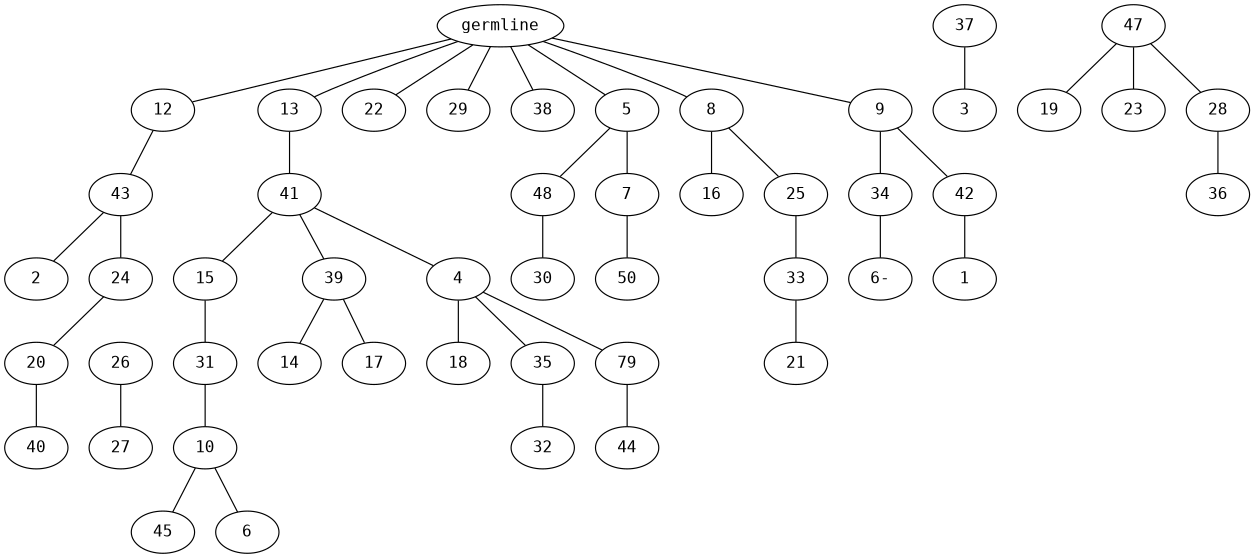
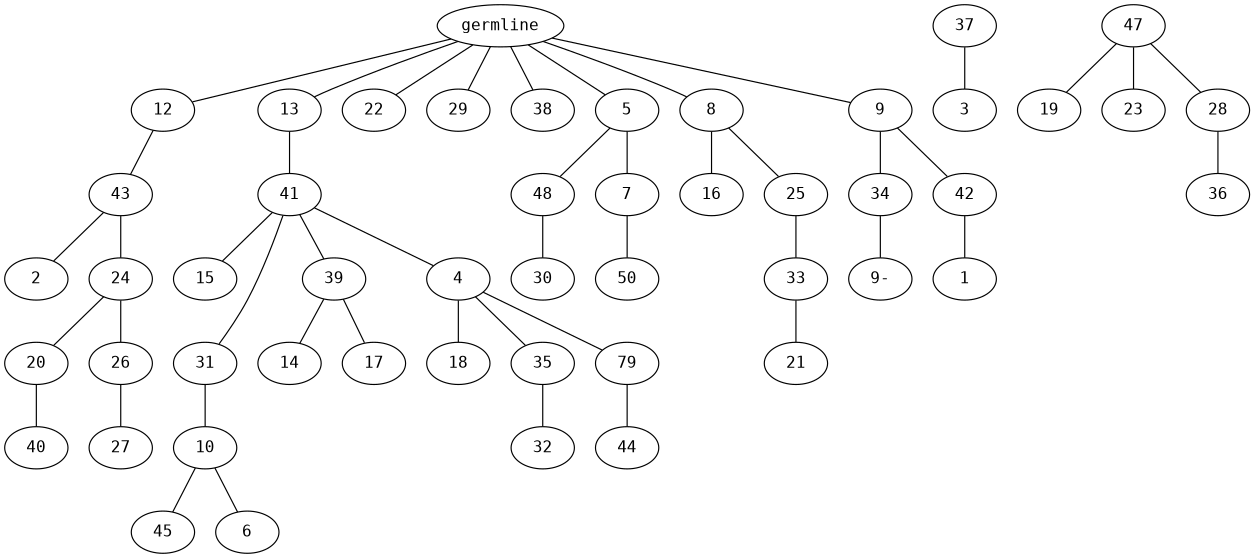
(880, 279) -> (880, 279)
none -> (121, 321)
(205, 321) -> (256, 282)
